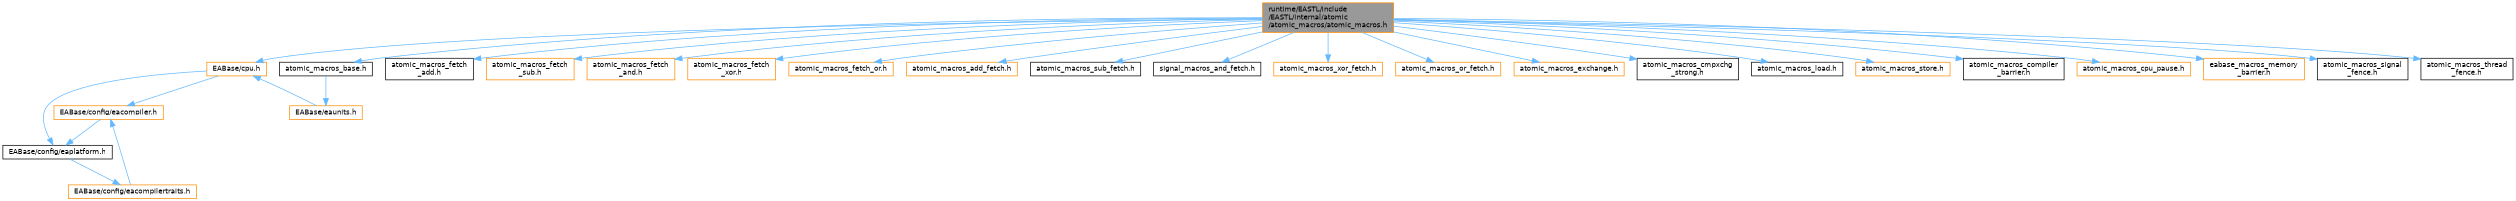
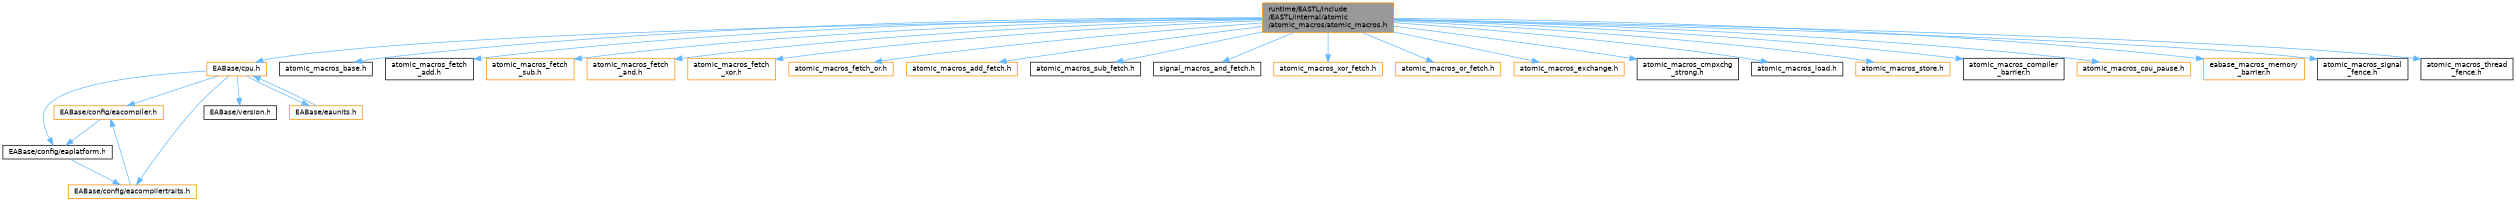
(326, 87) -> (274, 90)
none -> (240, 113)
none -> (181, 124)
